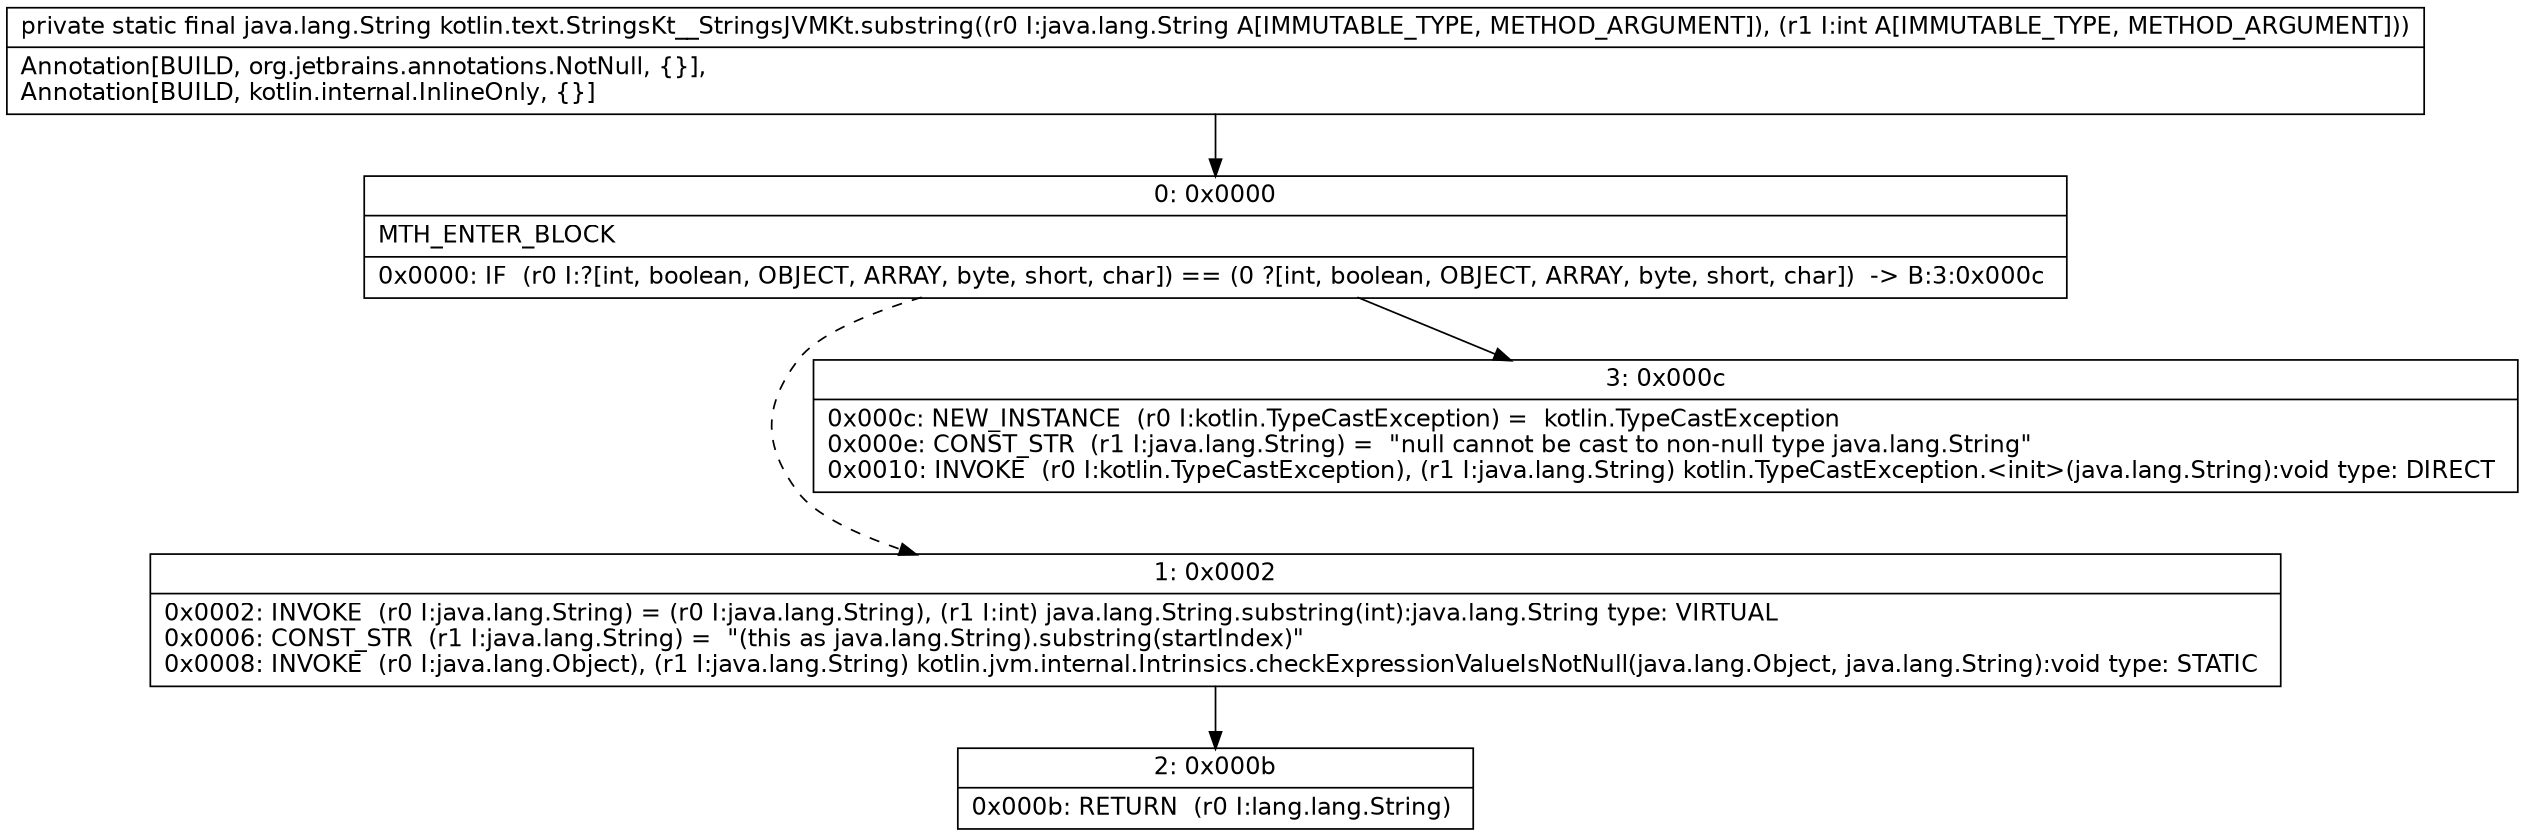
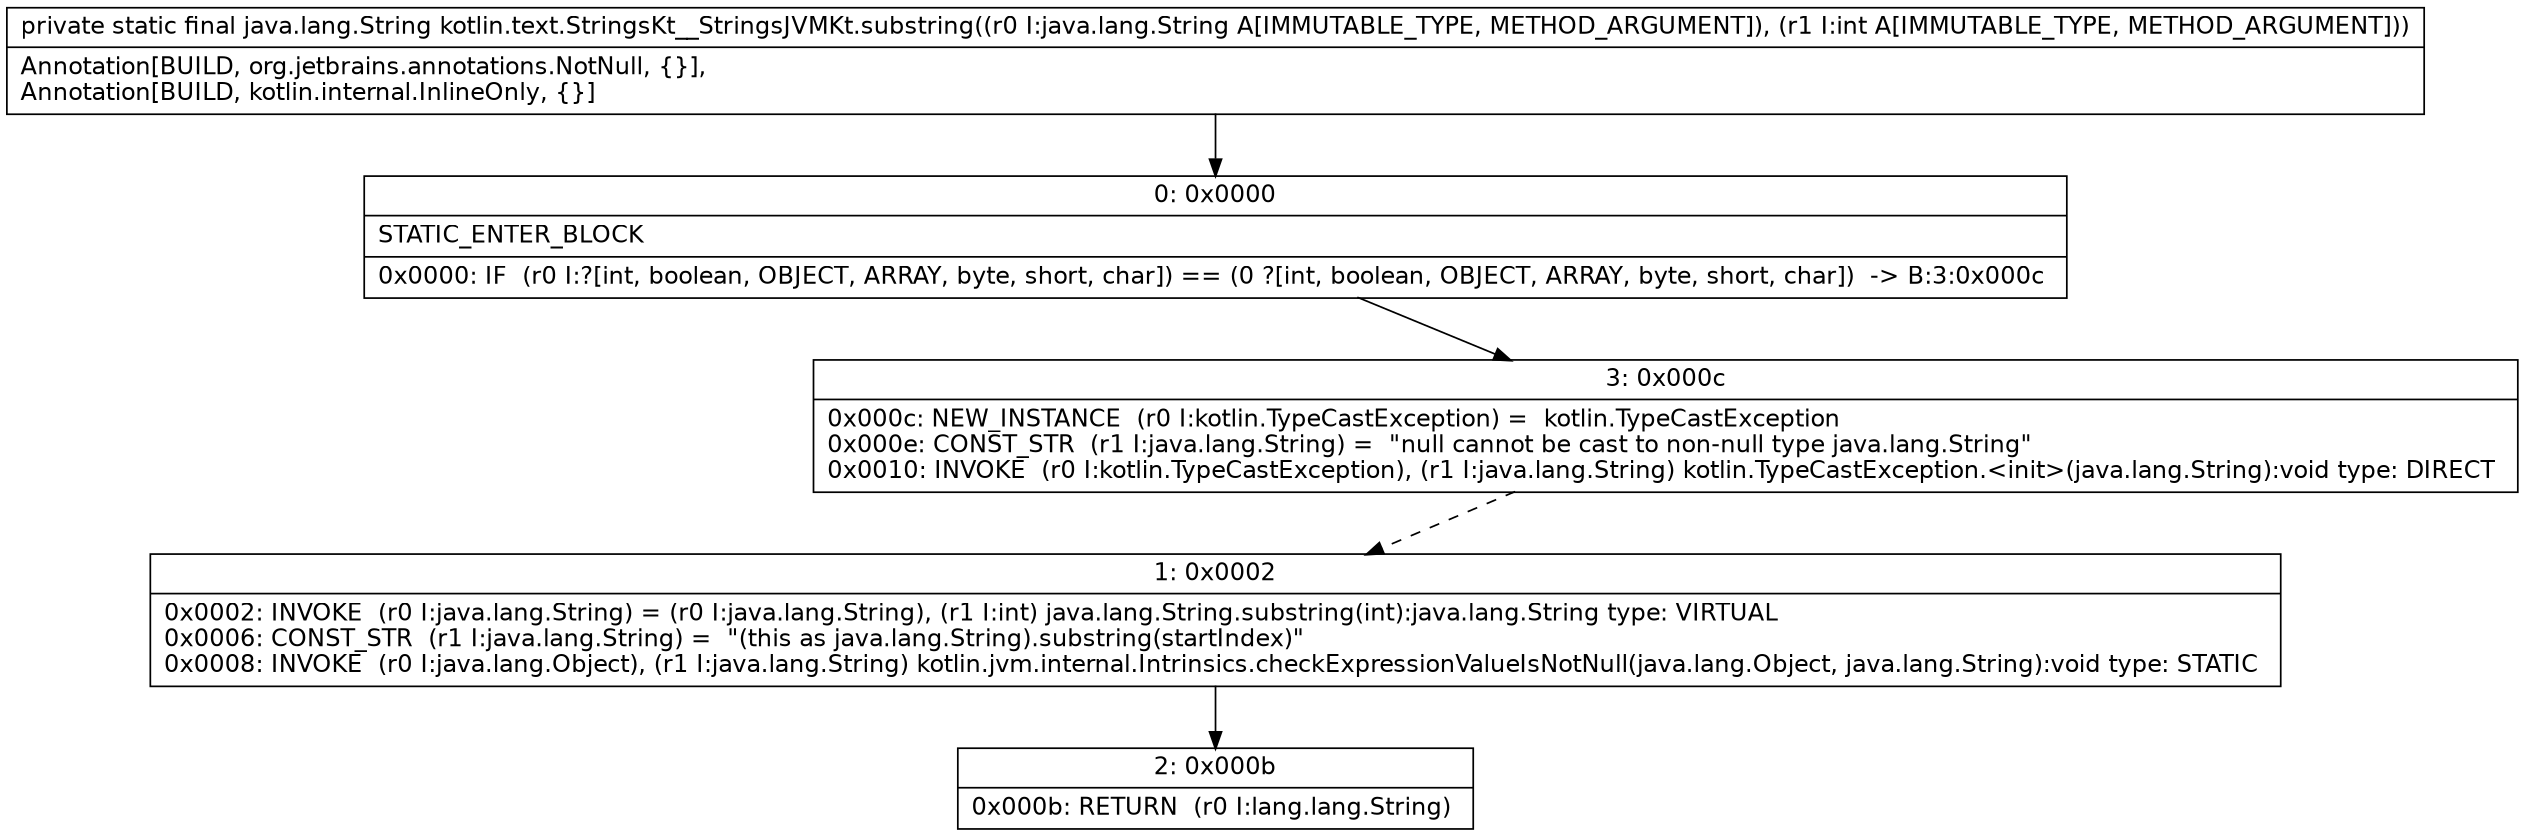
(497, 235) -> (511, 235)
(773, 415) -> (1448, 520)
